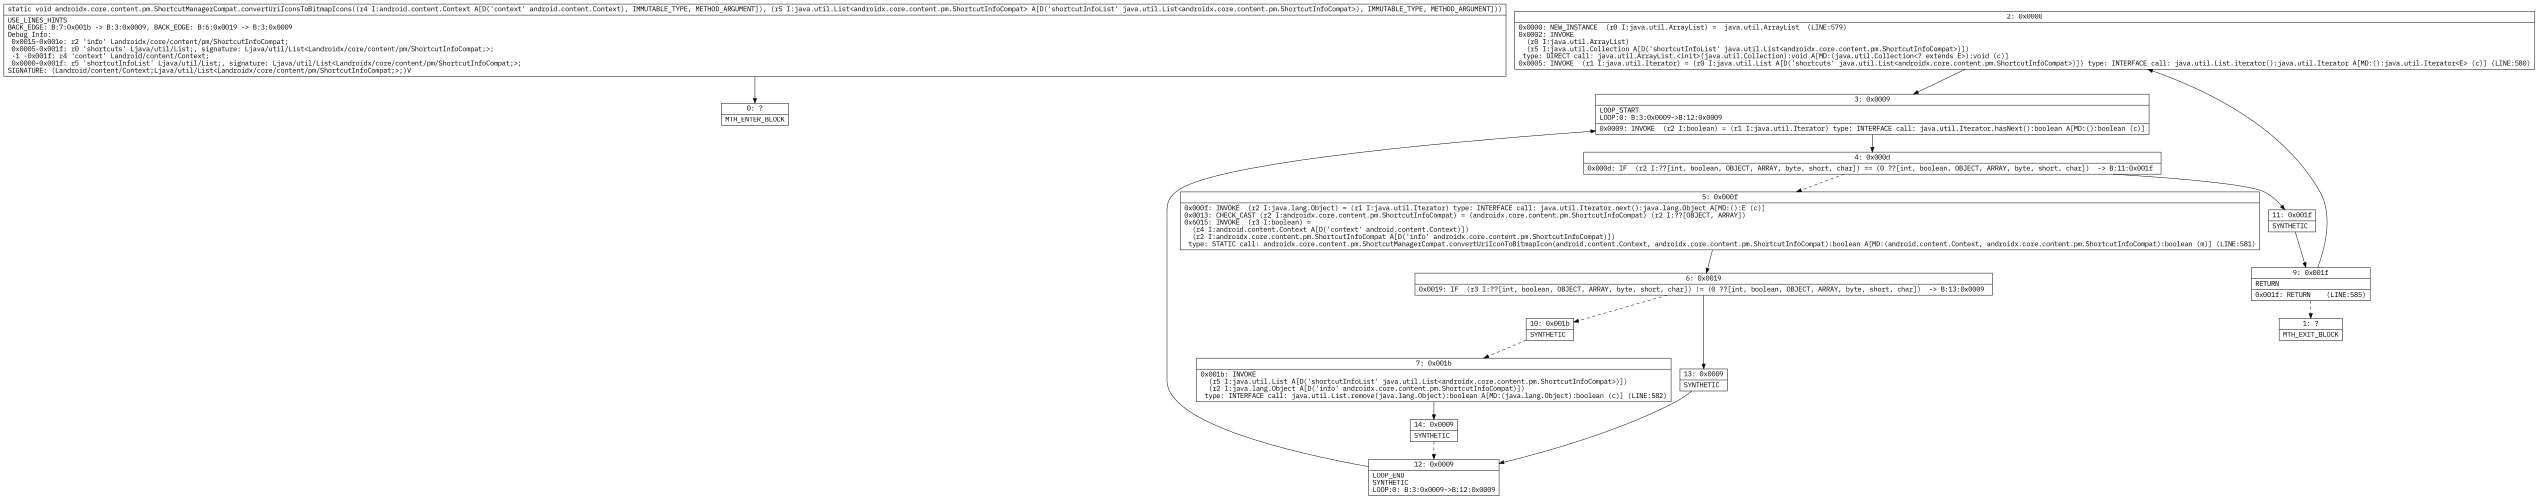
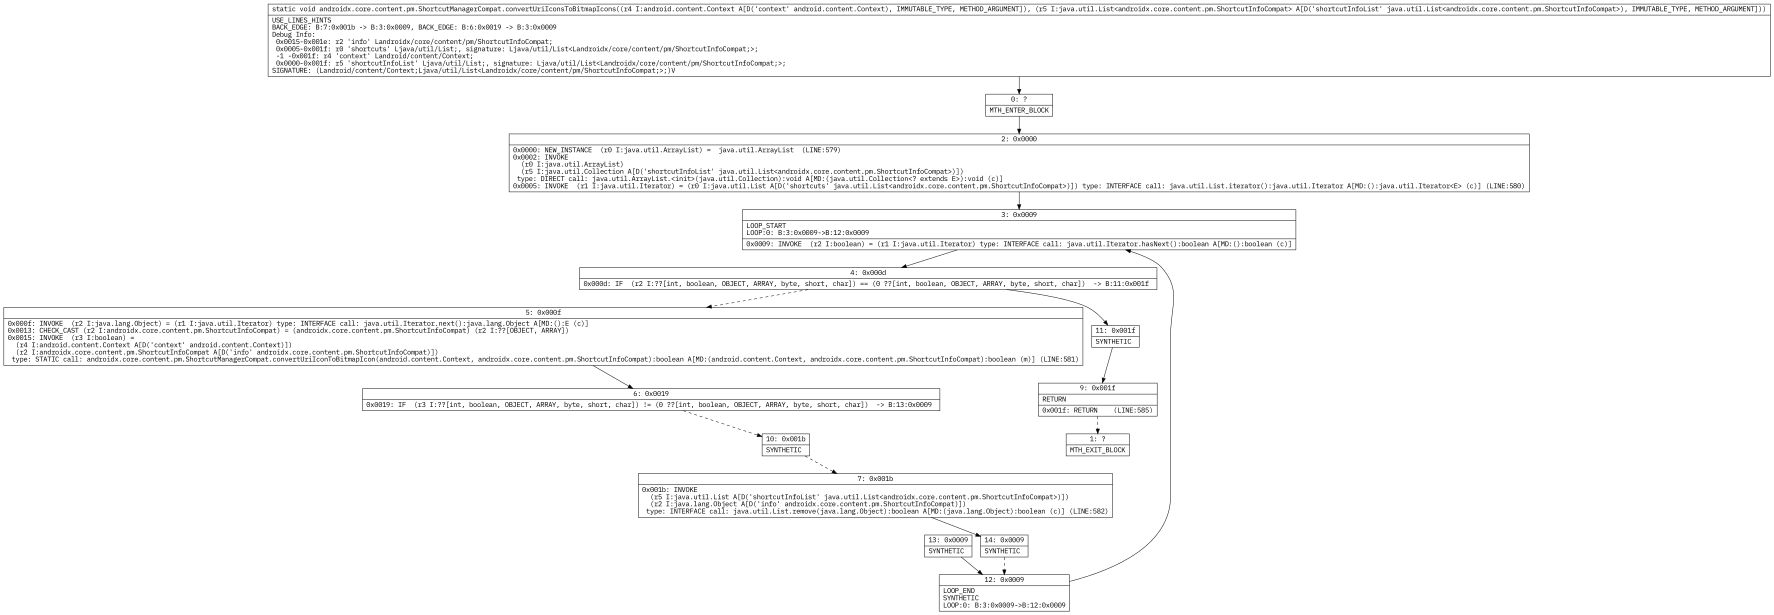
(2278, 141) -> (1019, 123)
(1250, 223) -> (73, 338)
(1704, 330) -> none
